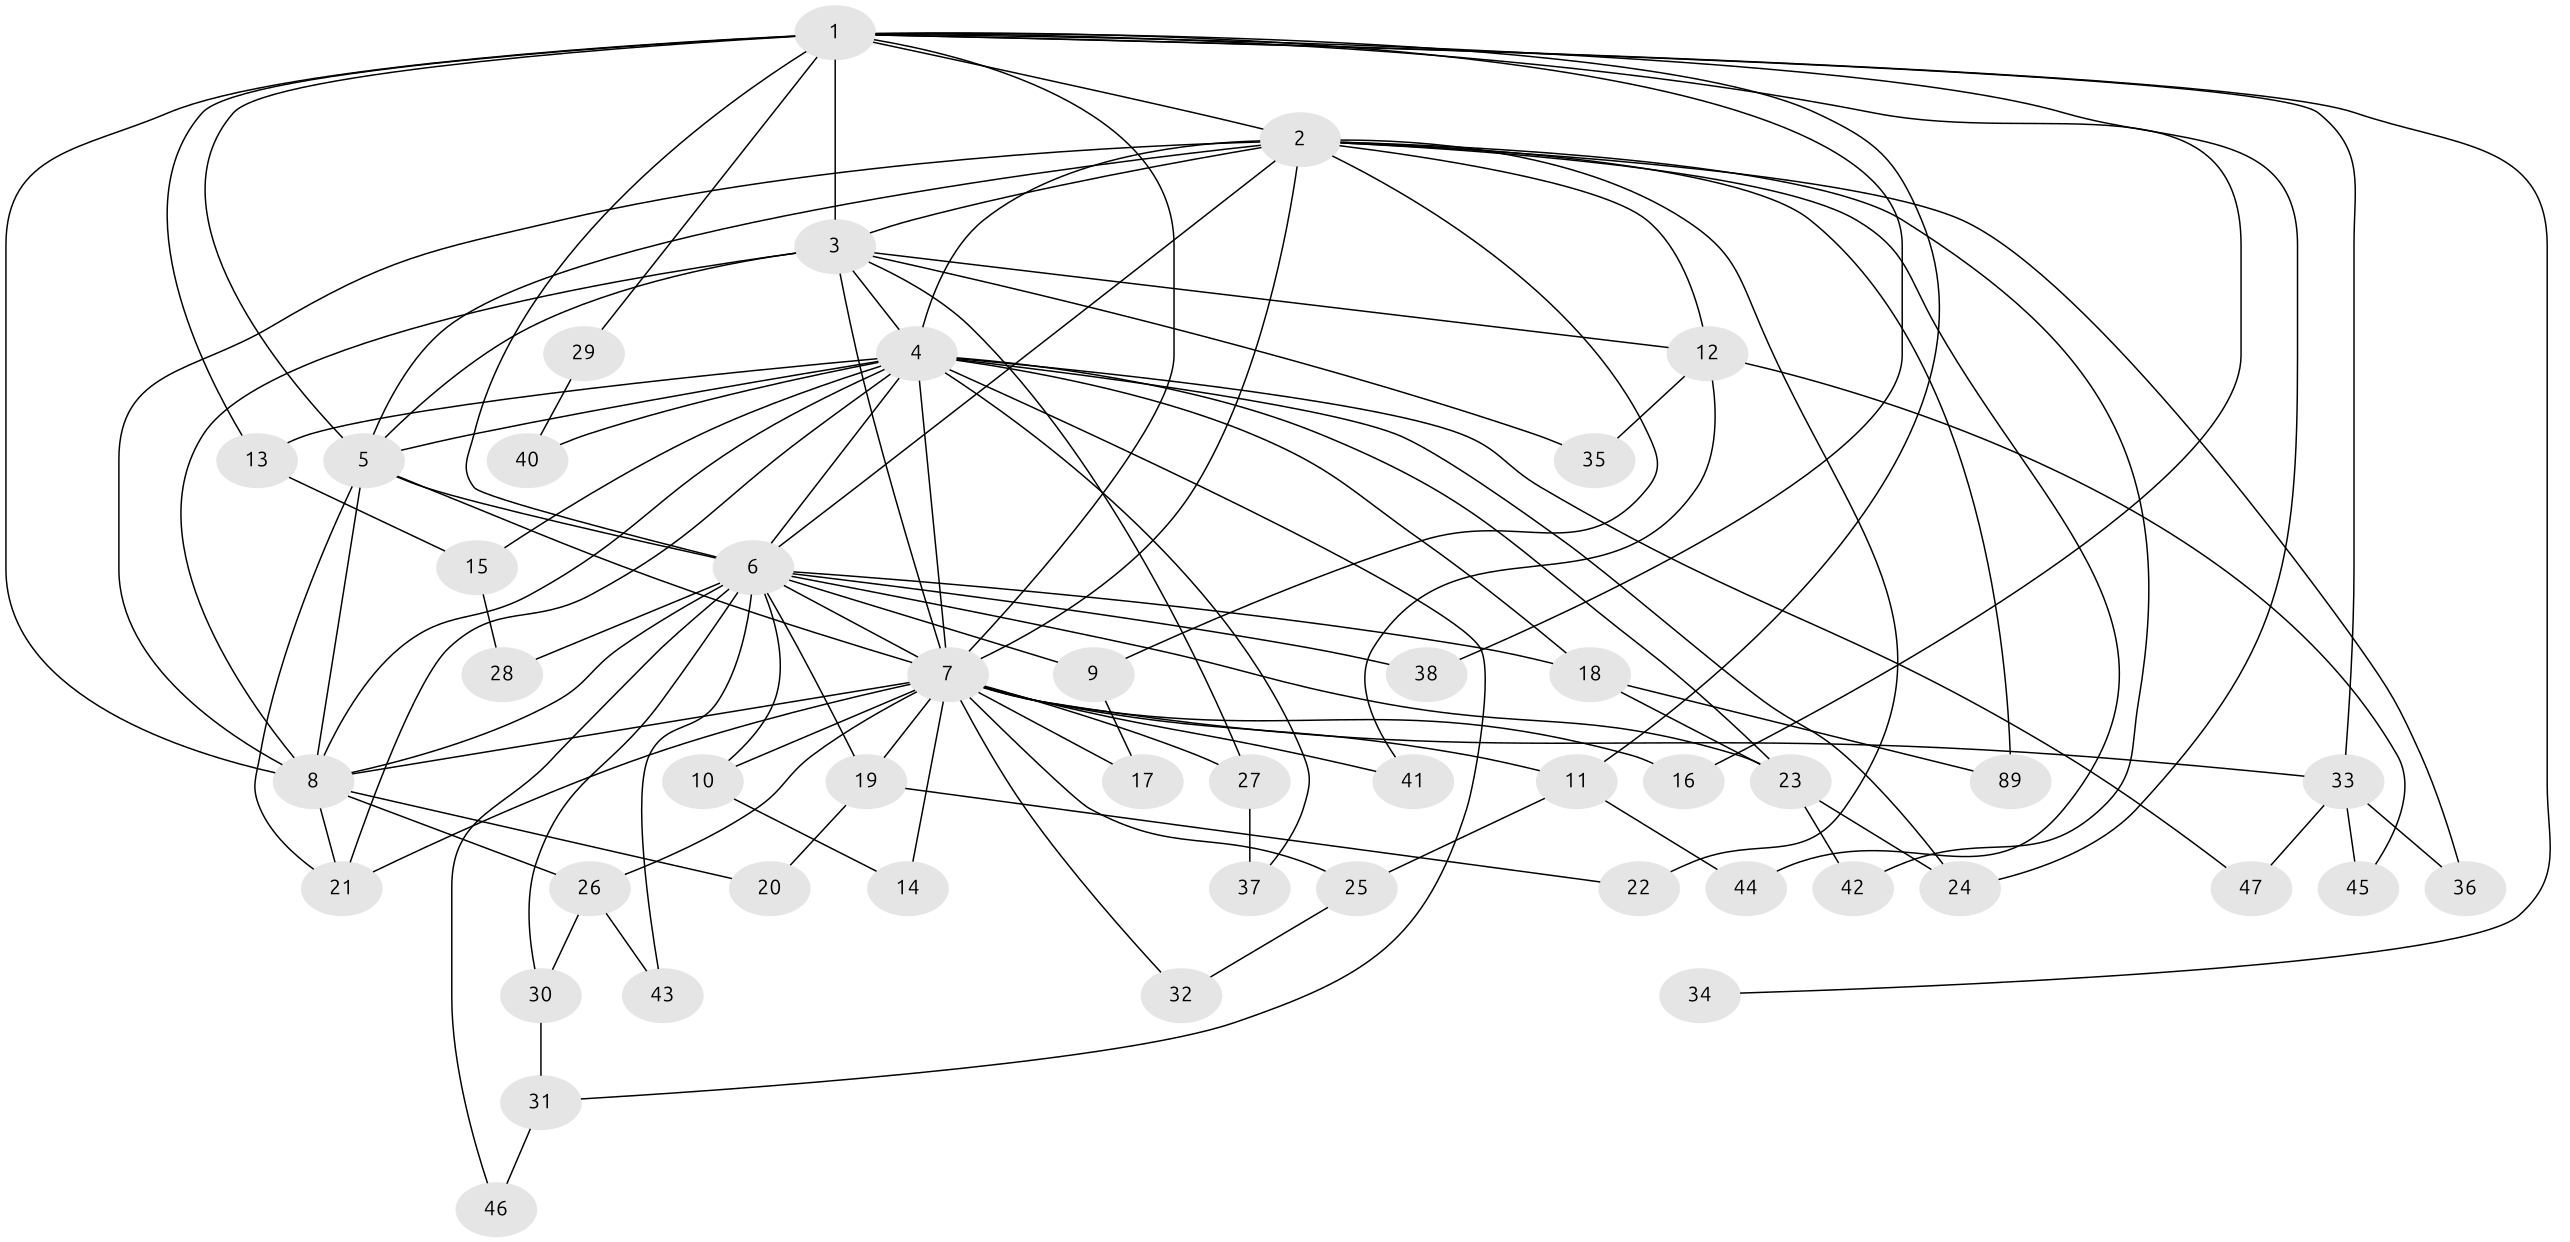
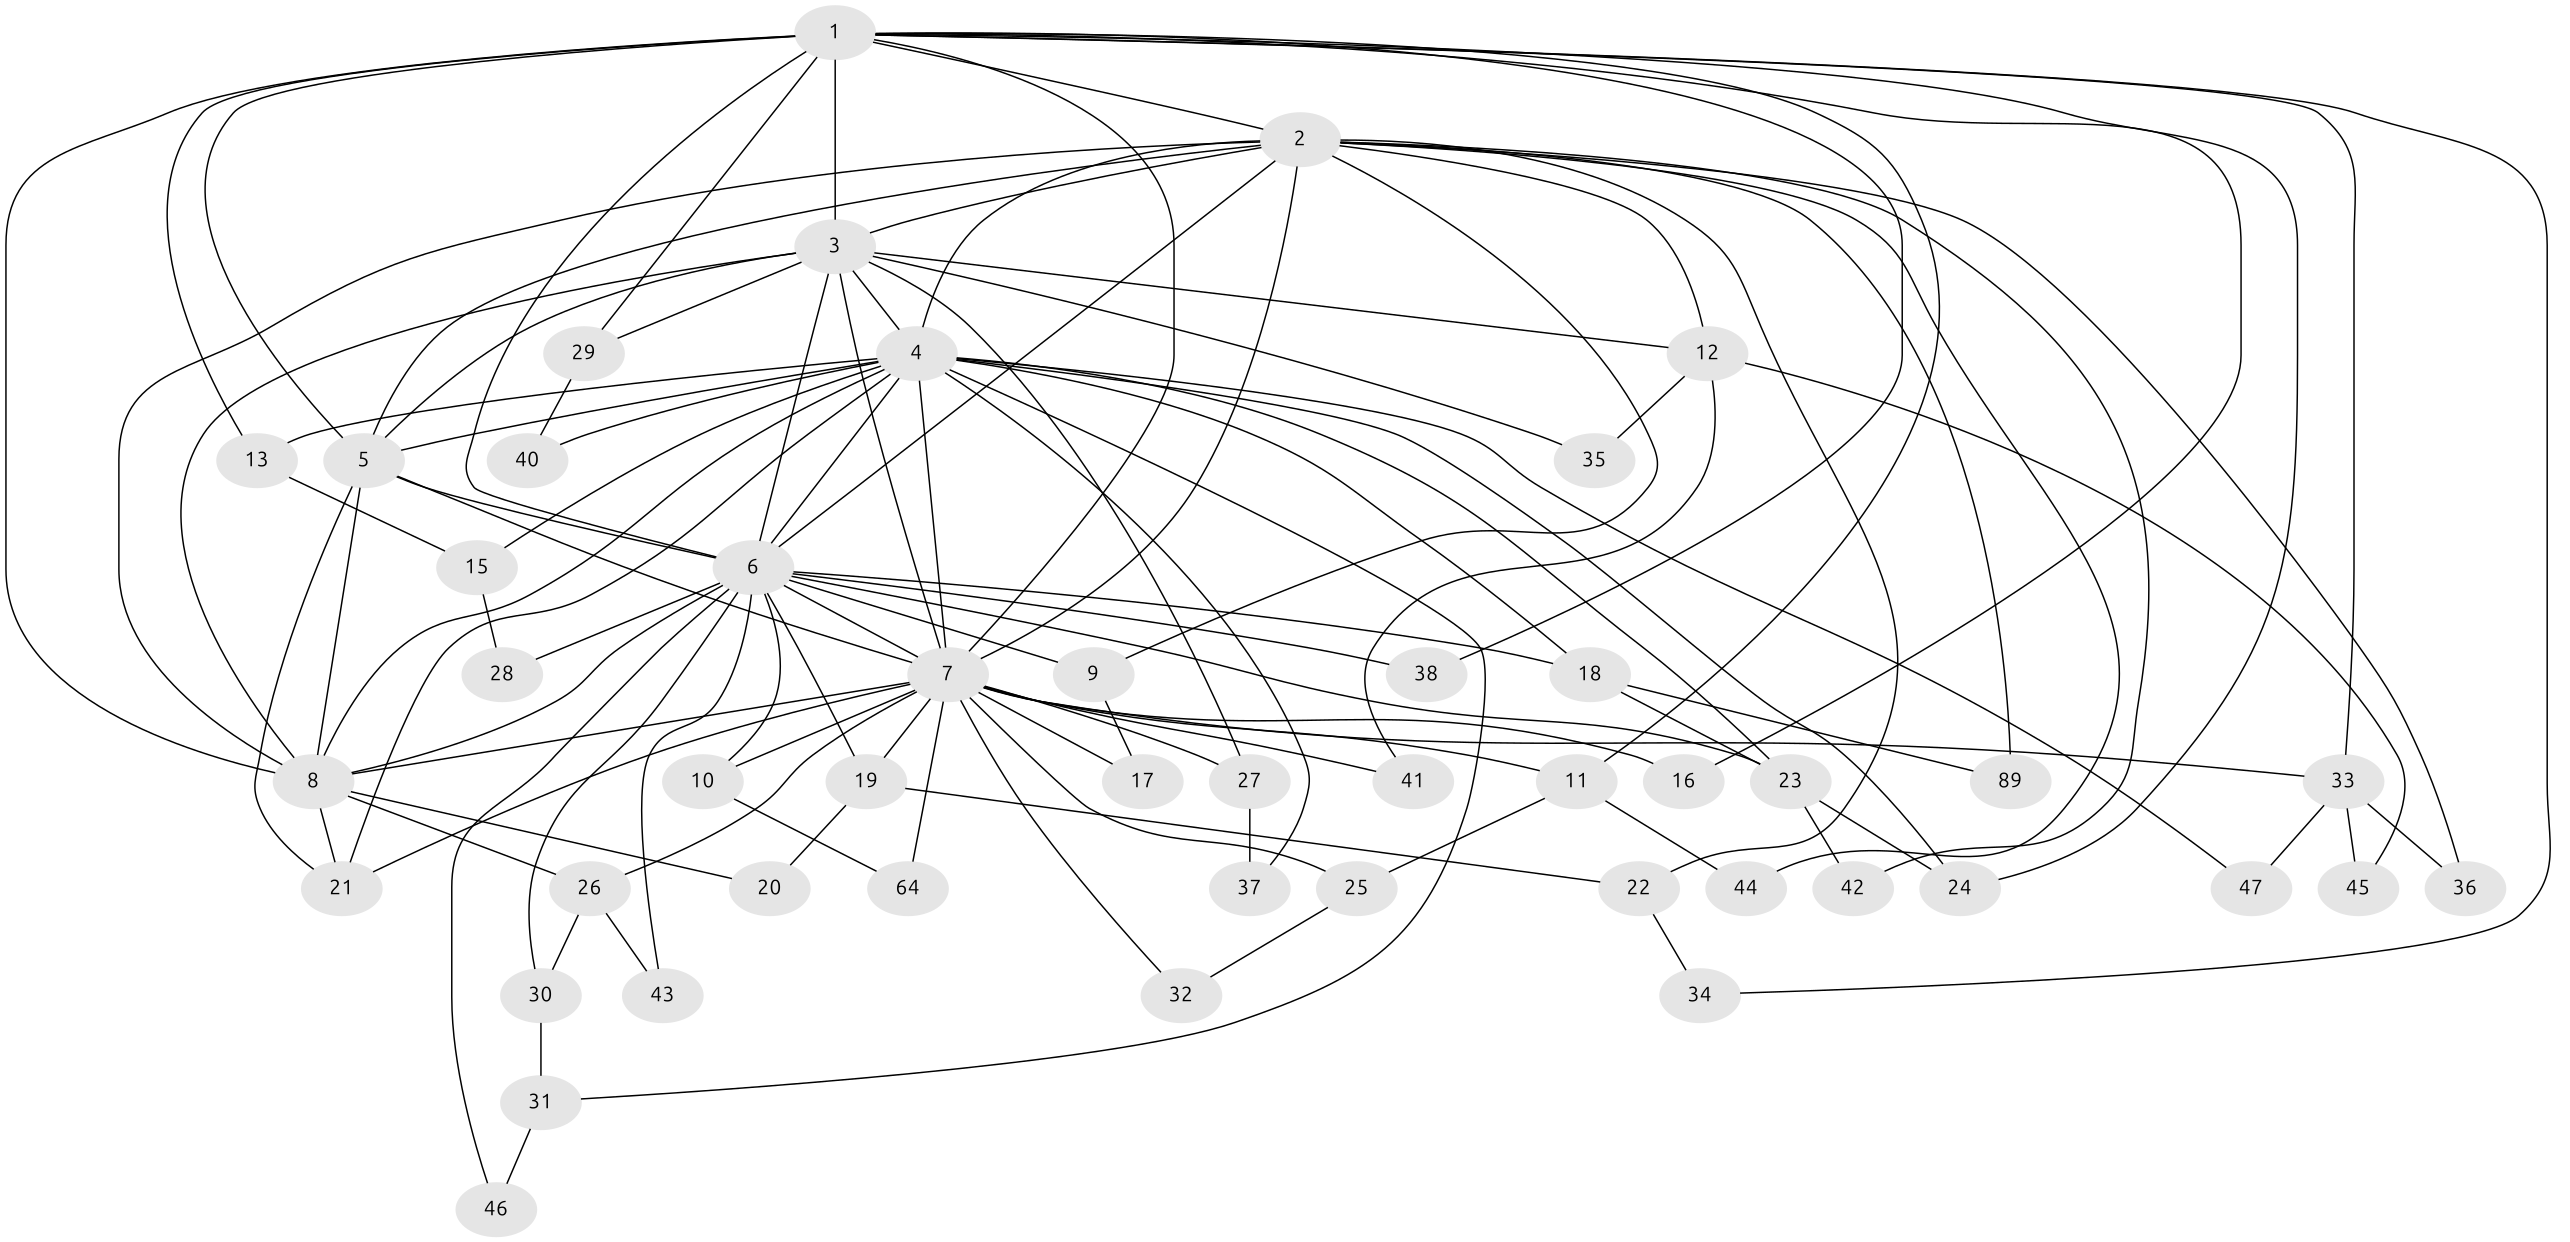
none -> (710, 300)
none -> (789, 427)
(908, 889) -> (908, 889)
none -> (1670, 942)
